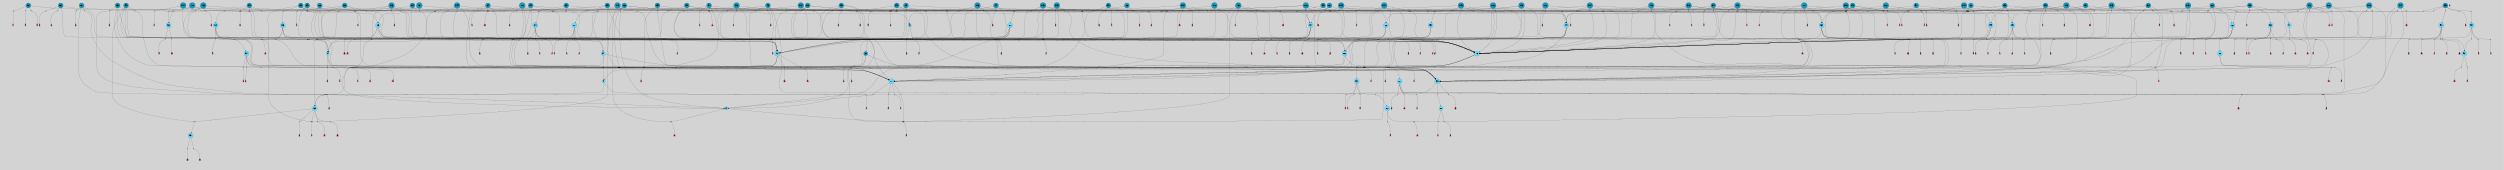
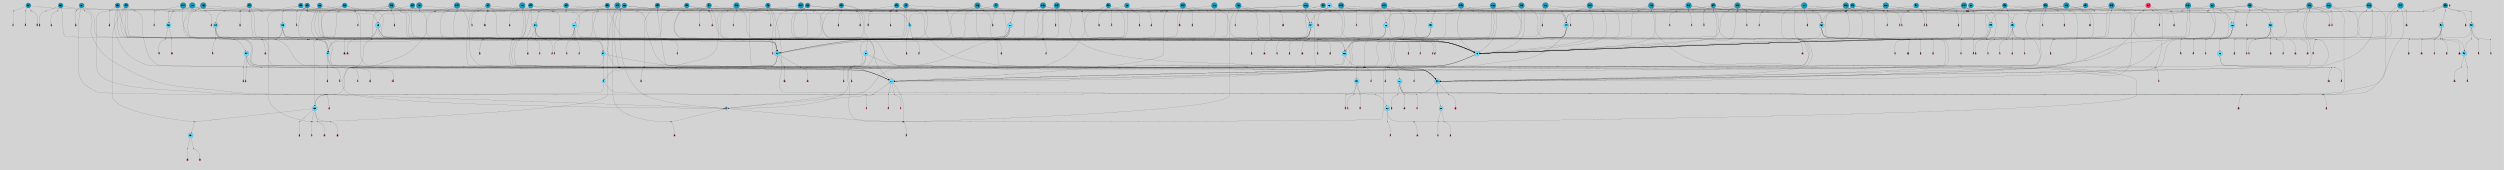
(1329, 5) -> (1329, 5)
(2148, 5) -> (2148, 5)
(2289, 25) -> none
(866, 54) -> (866, 54)
